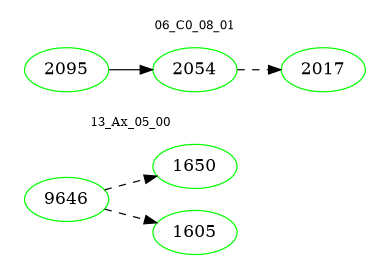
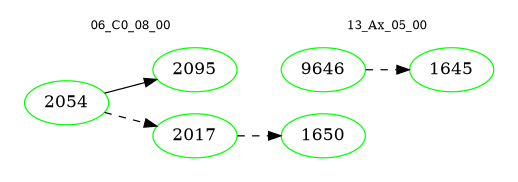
(195, 26) -> (131, 26)
(125, 70) -> (125, 88)
(125, 185) -> (254, 136)
(195, 232) -> (452, 70)
